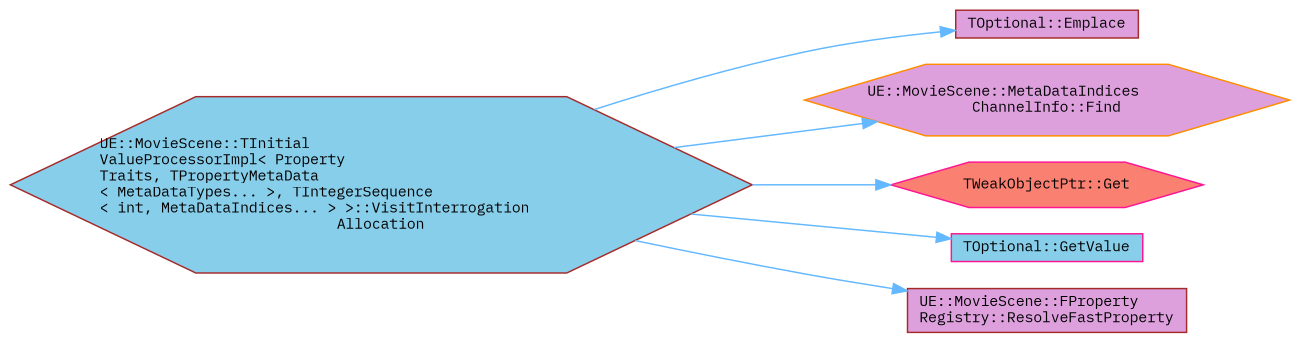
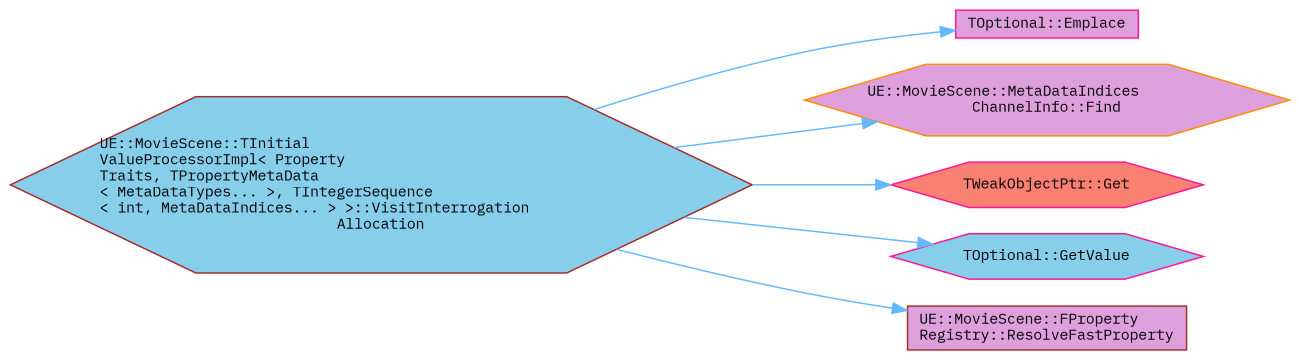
(1047, 24) -> (1047, 24)
(1047, 248) -> (1047, 256)
